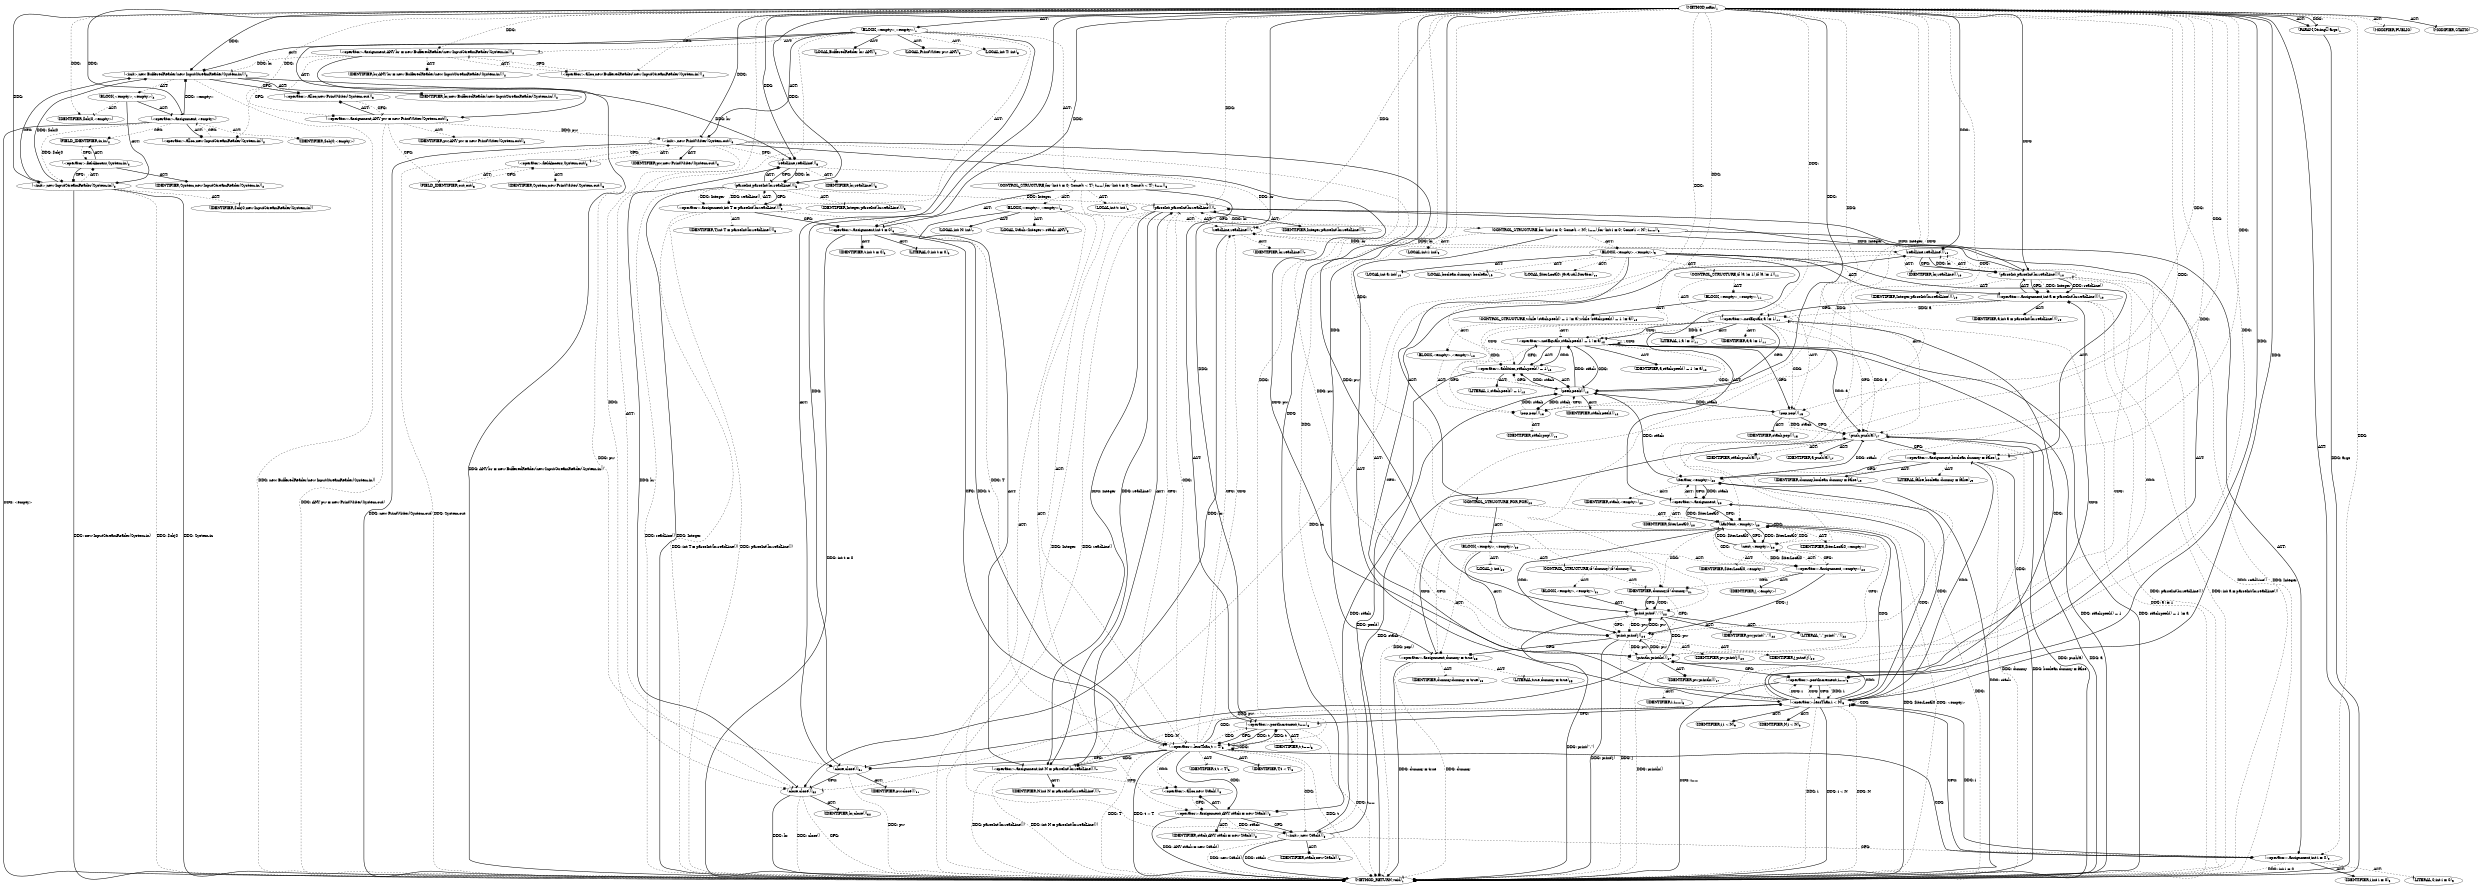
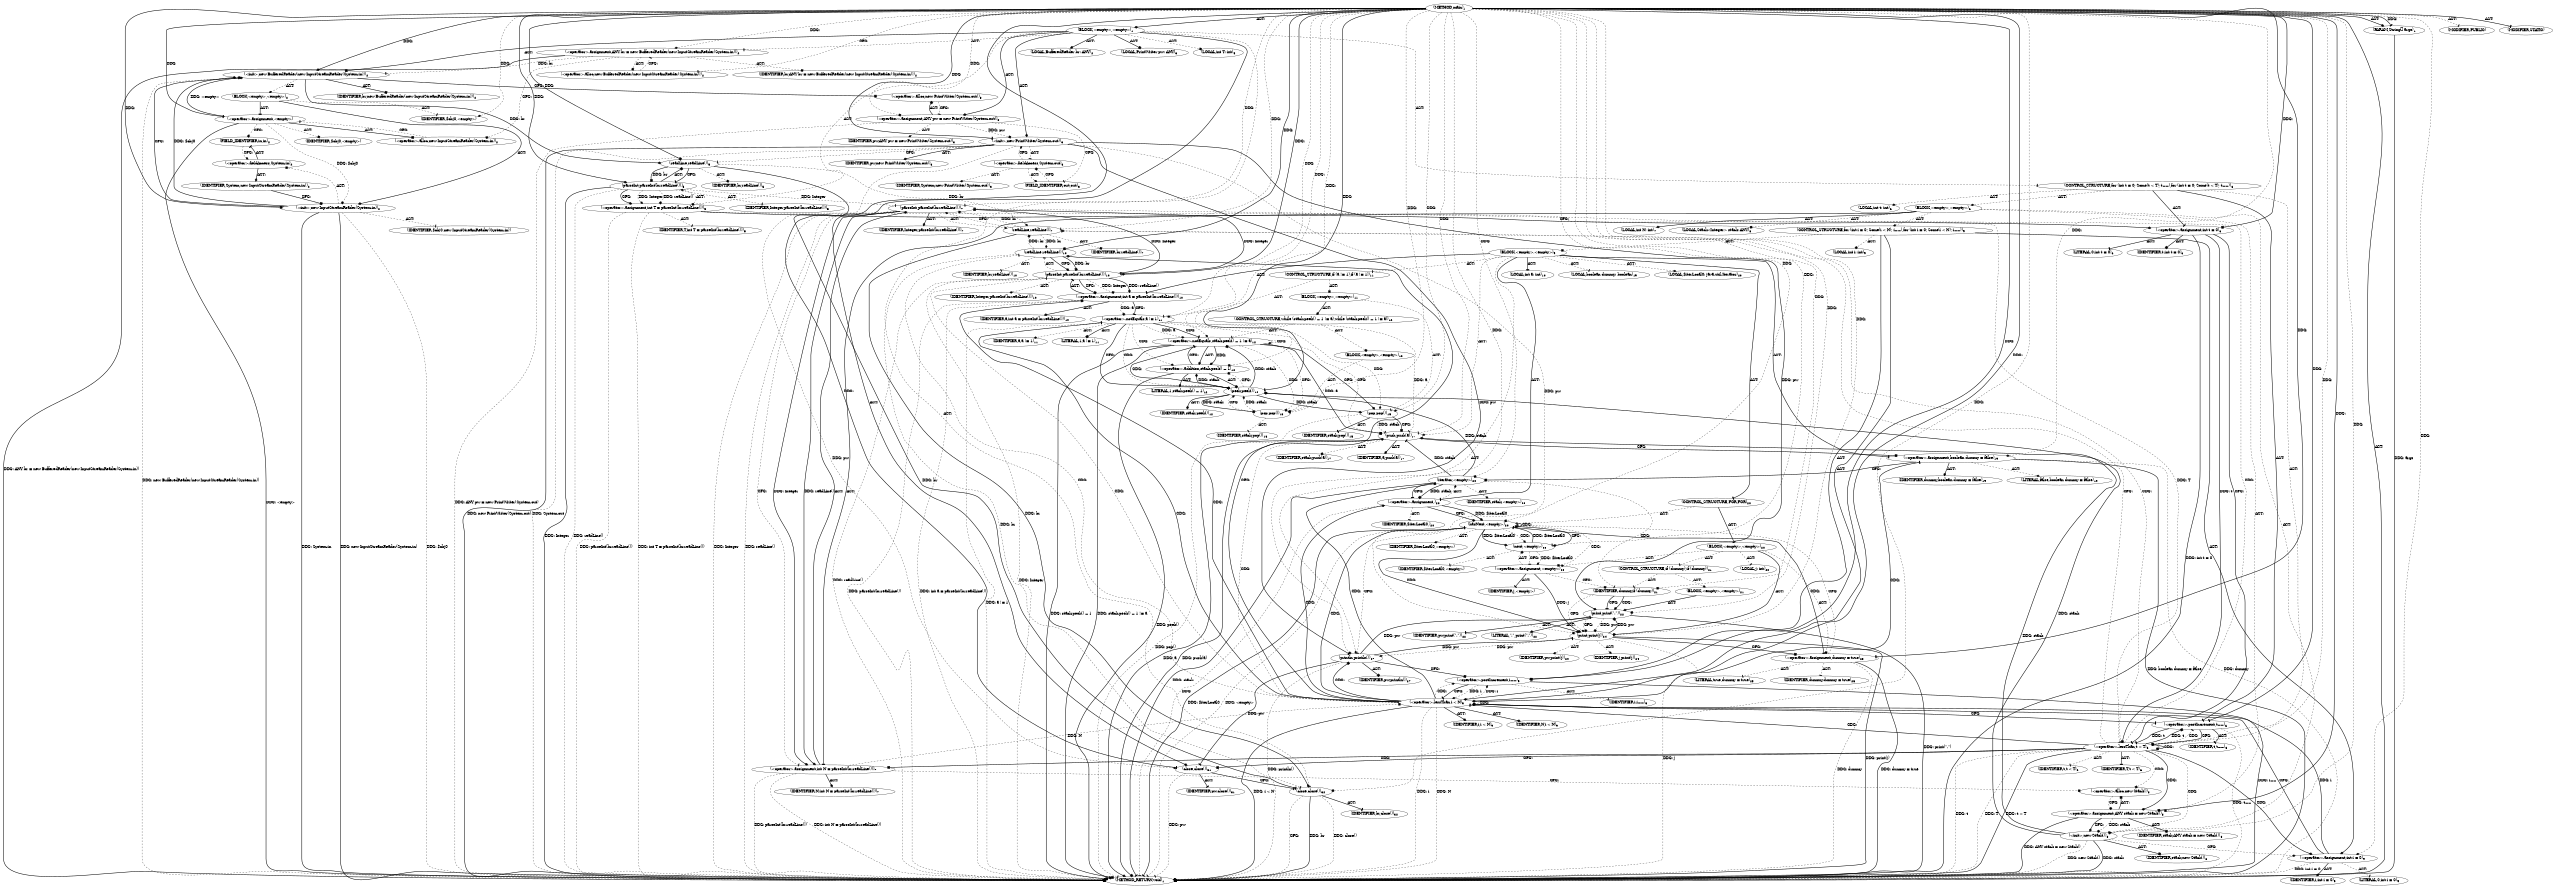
(76, 172) -> (295, 197)
(795, 219) -> (1424, 217)
(1671, 369) -> none
(1680, 546) -> (1622, 498)
